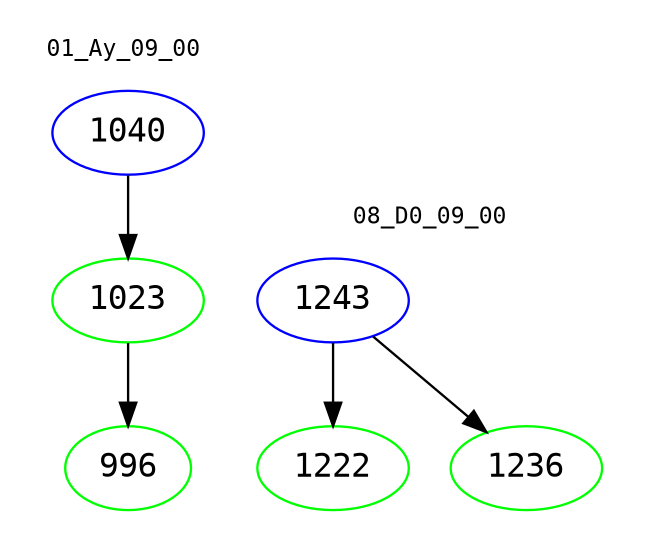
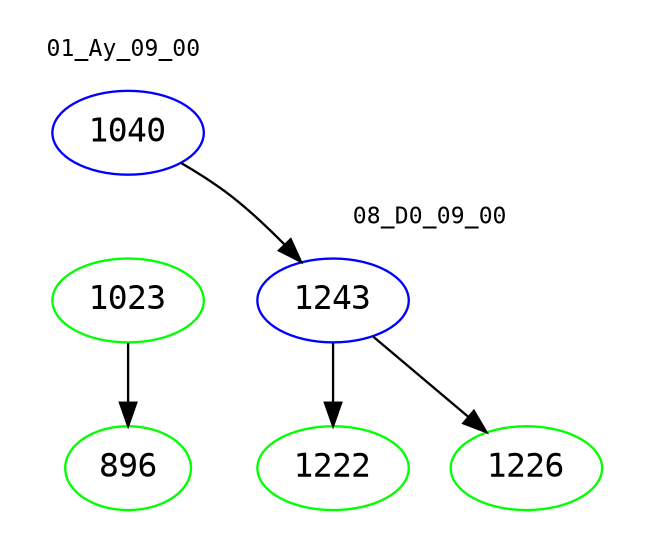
(128, 205) -> (256, 217)
(128, 468) -> (128, 468)
(526, 468) -> (526, 468)
